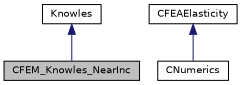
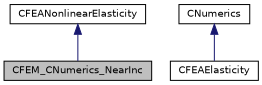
(72, 14) -> (78, 14)
(193, 48) -> (214, 48)
(72, 71) -> (78, 71)
